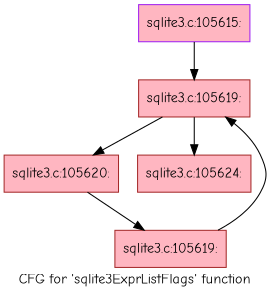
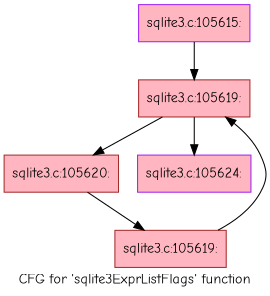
(194, 174) -> (194, 174)
